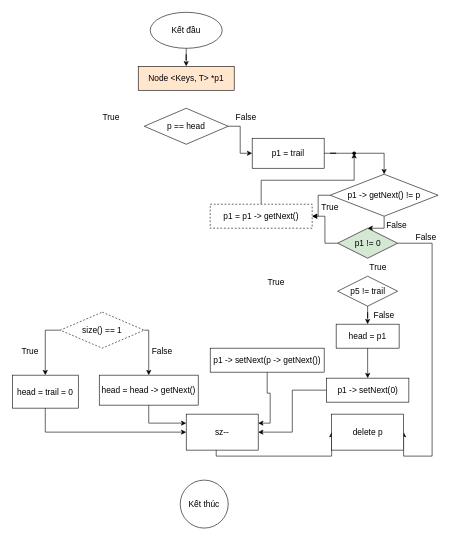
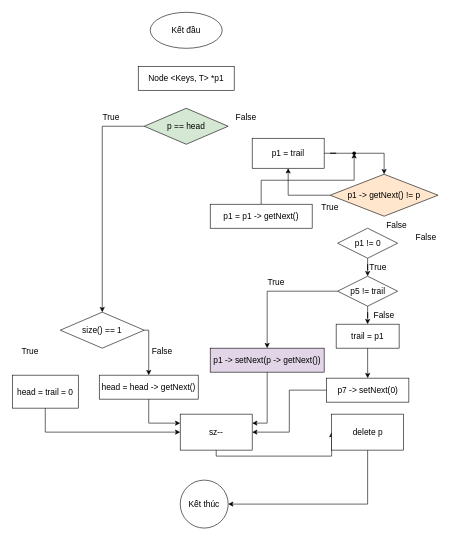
(186, 57) -> none
(186, 78) -> (186, 78)
none -> (102, 126)
(186, 126) -> (186, 126)
(239, 126) -> none
(384, 195) -> (384, 195)
(318, 213) -> none
(261, 216) -> (261, 216)
(373, 228) -> (288, 173)
(325, 234) -> (368, 269)
(368, 243) -> (368, 243)
none -> (267, 291)
(45, 330) -> none
(102, 330) -> (102, 330)
(368, 336) -> (368, 336)
(267, 360) -> (267, 360)
(149, 390) -> (149, 387)
(368, 390) -> (368, 390)
(222, 432) -> (216, 432)
(404, 453) -> none
none -> (368, 478)
